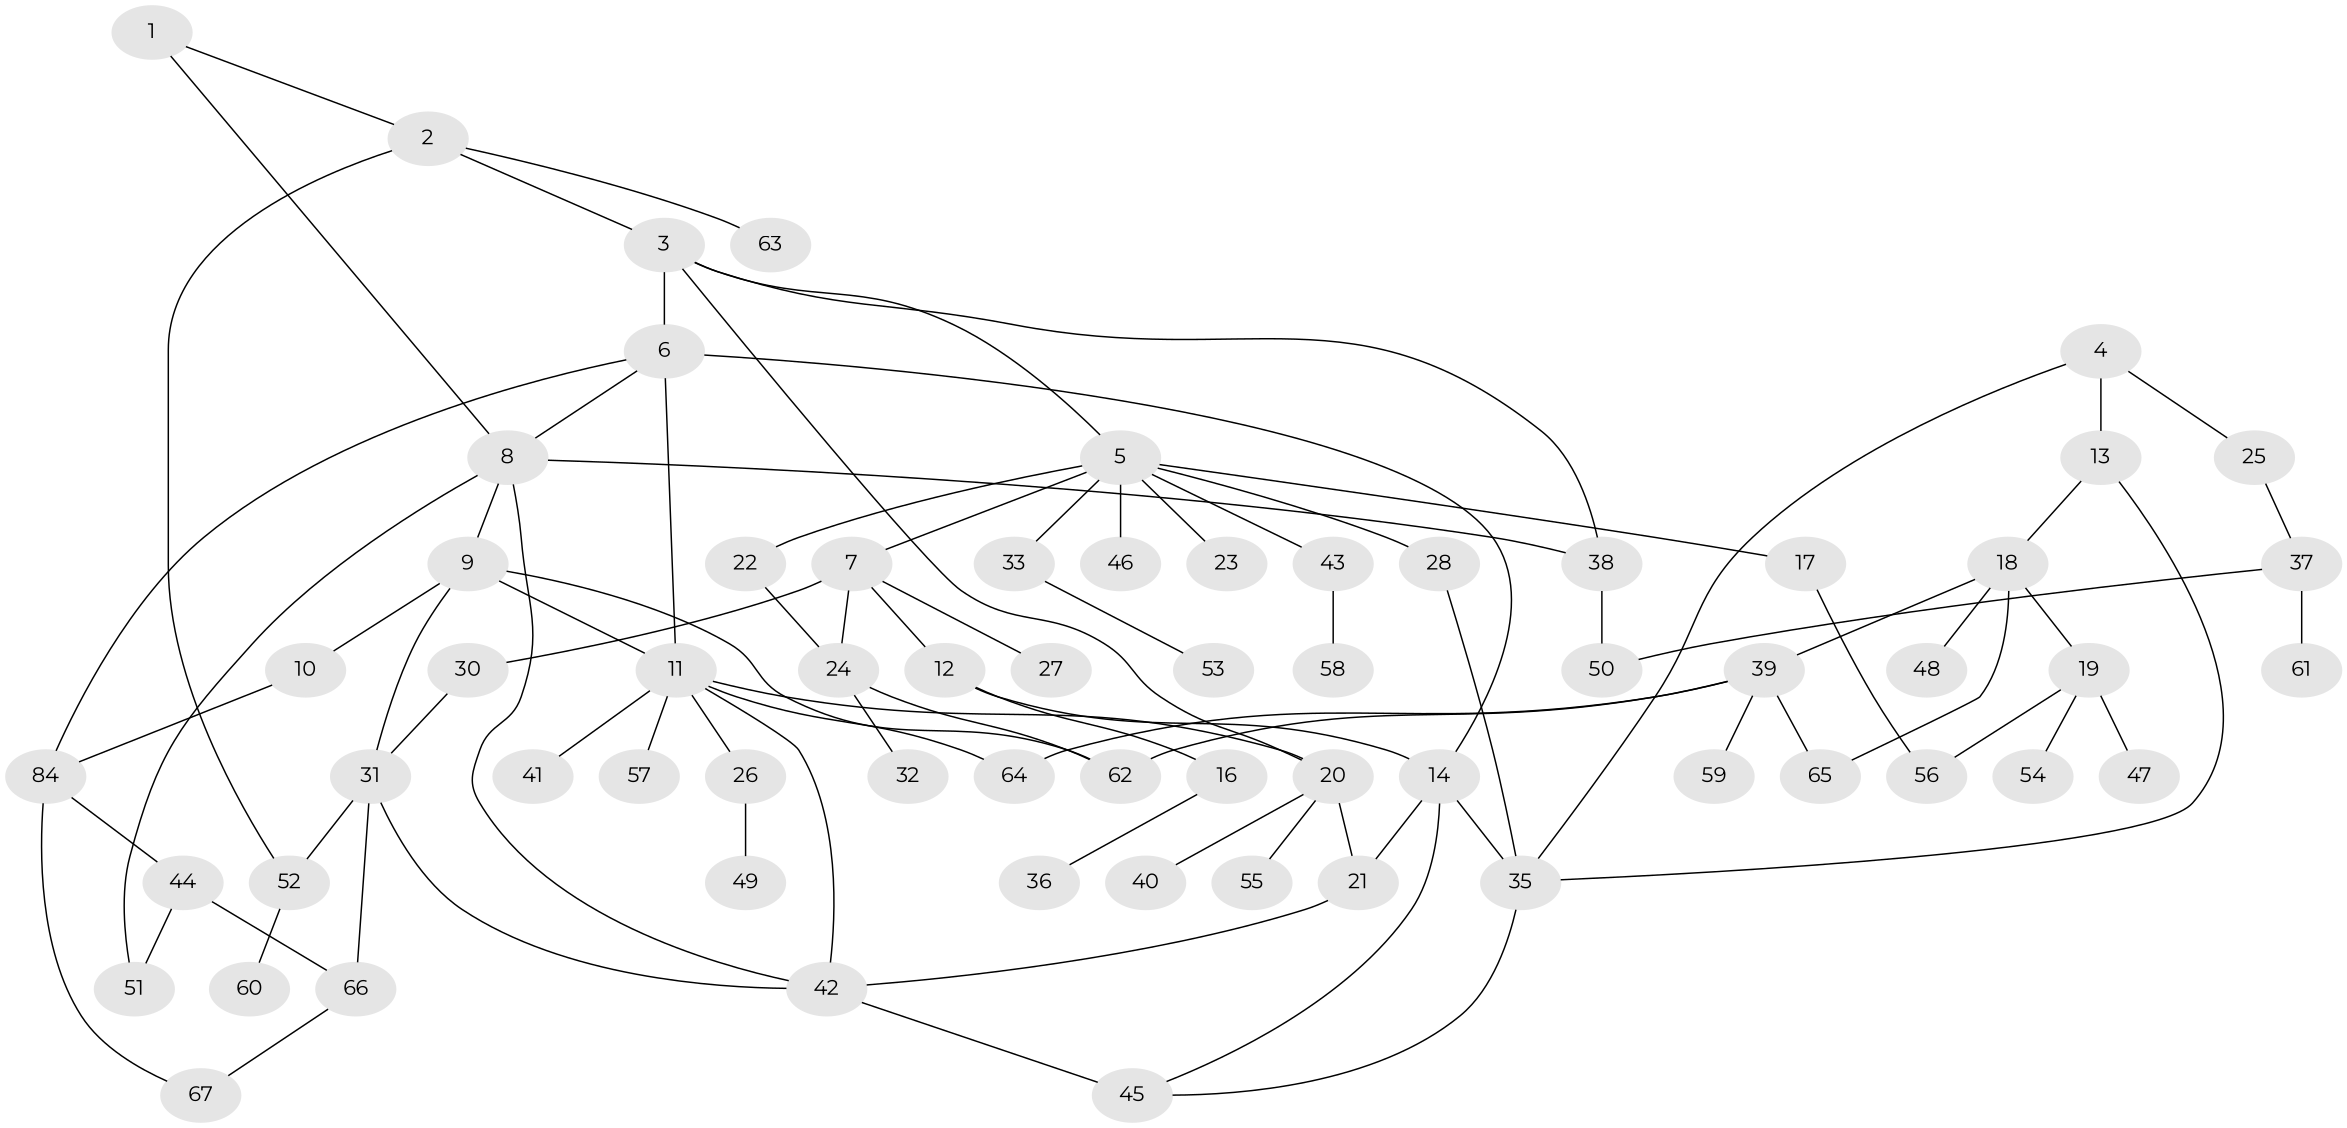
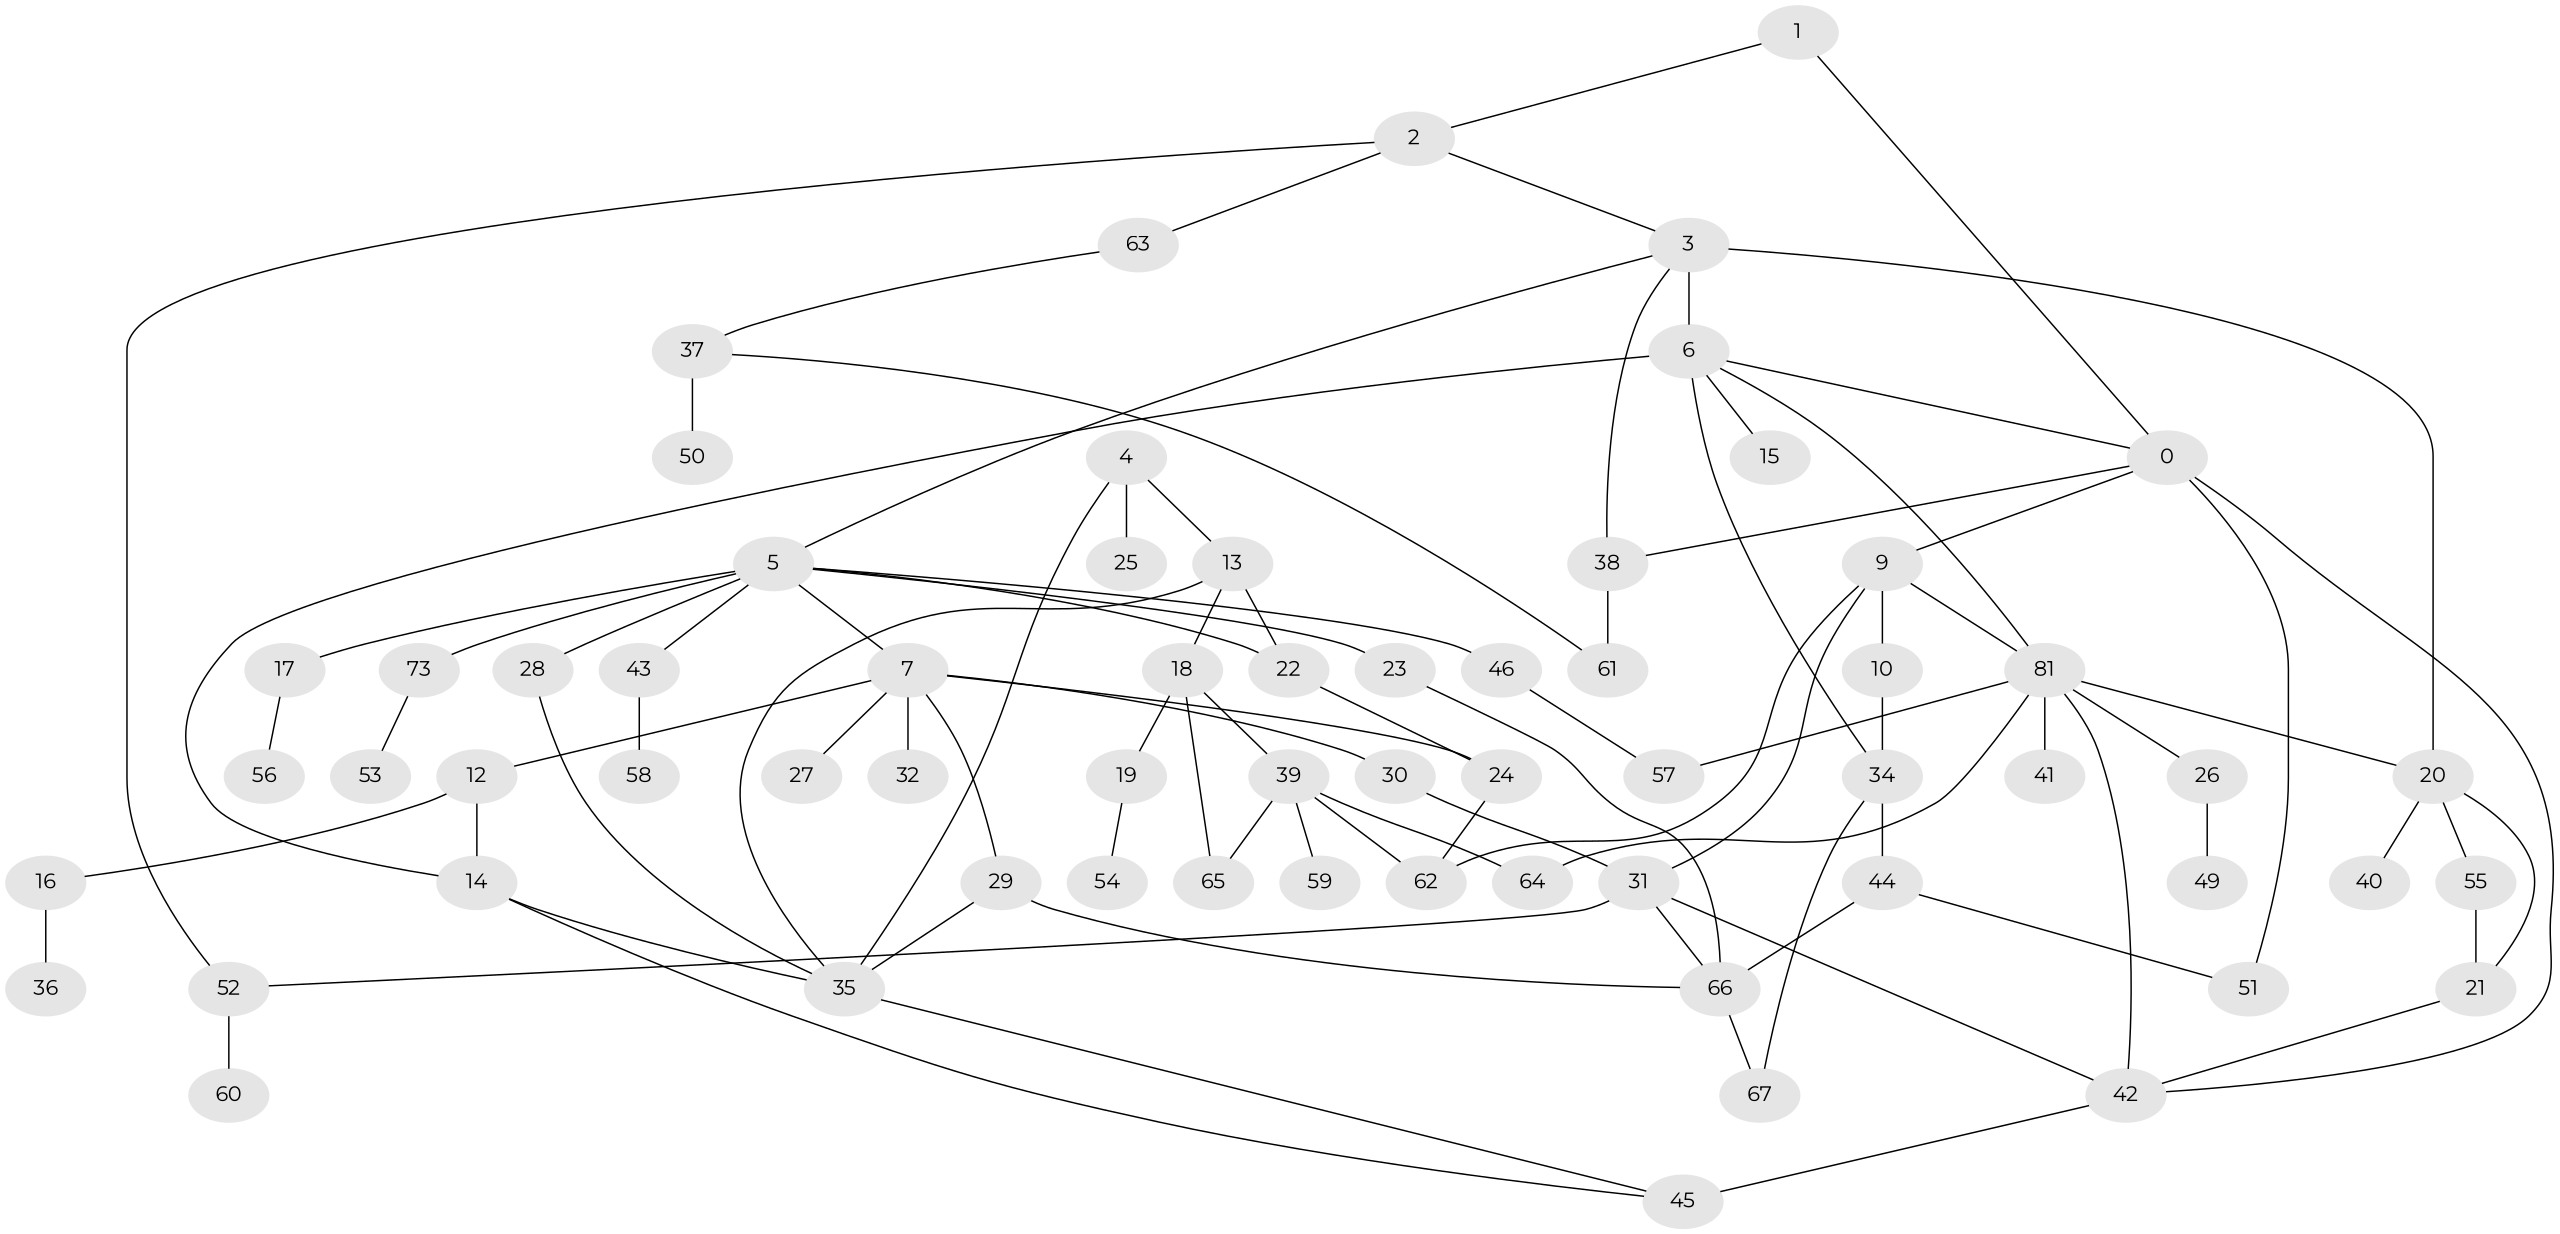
(508, 458) -> (2167, 458)
none -> (1770, 458)
(2278, 511) -> (910, 285)
(1014, 564) -> (419, 670)
none -> (1261, 617)
(1602, 617) -> (1608, 617)
(676, 670) -> (2045, 670)
(1927, 670) -> none
none -> (1583, 724)
(2008, 724) -> none
(883, 738) -> (908, 724)
(46, 777) -> (1882, 777)
(2139, 777) -> none
none -> (1607, 800)
(1399, 830) -> (2476, 936)
none -> (1001, 883)
